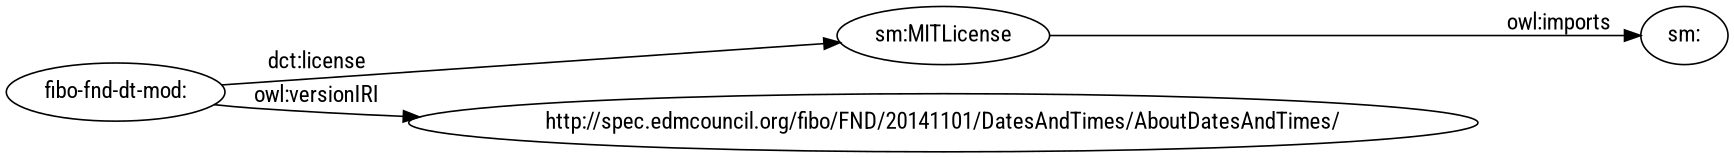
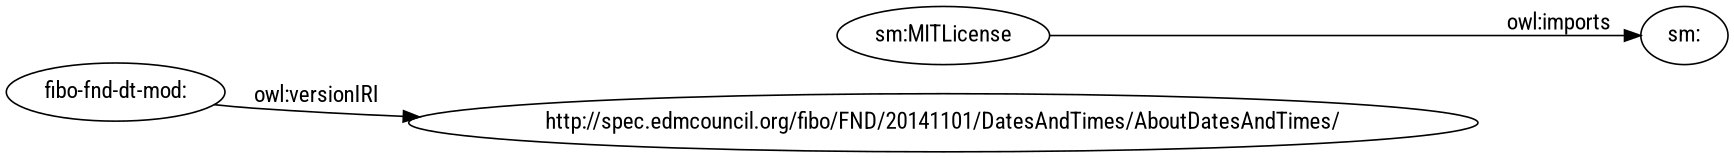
(523, 64) -> none
